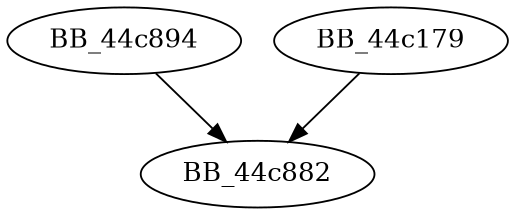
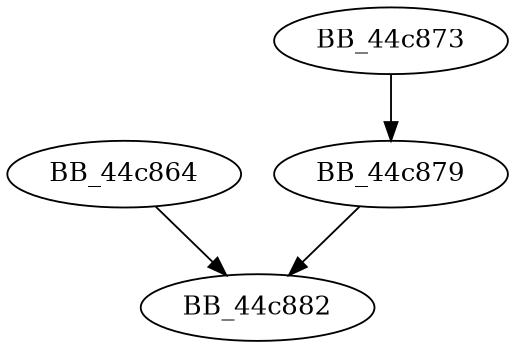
(124, 41) -> (124, 174)
none -> (391, 41)
(391, 41) -> (391, 174)
